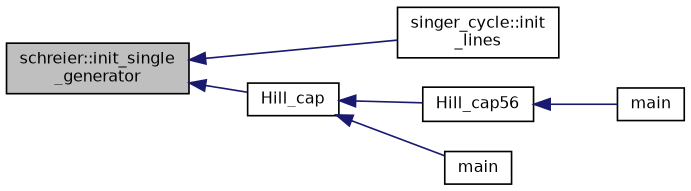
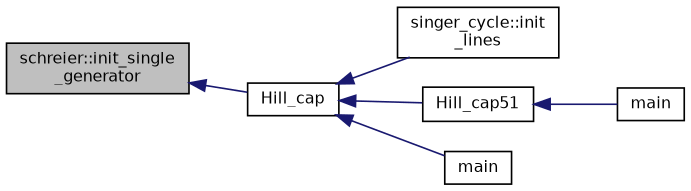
(301, 49) -> (381, 68)
(478, 104) -> (478, 104)
